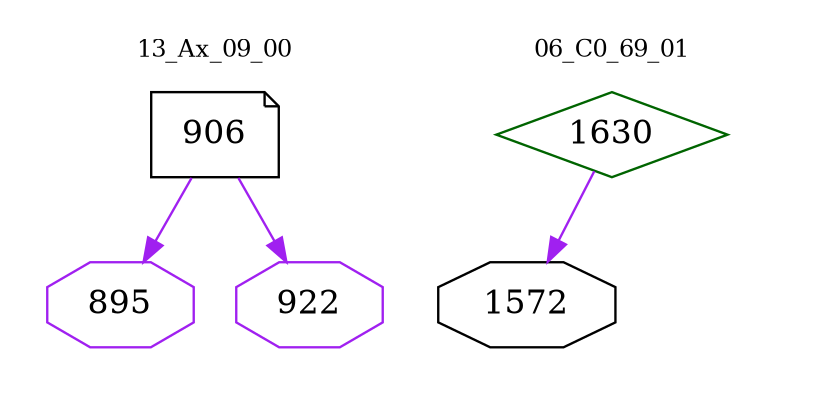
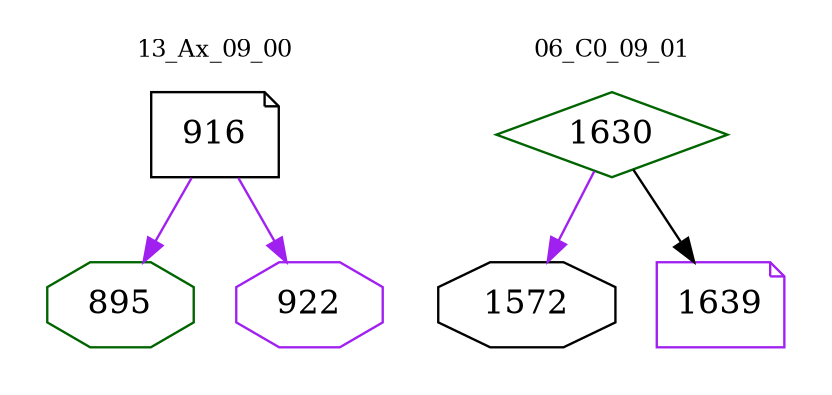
(612, 51) -> (612, 51)
(215, 135) -> (215, 135)
(120, 305) -> (120, 305)
none -> (721, 305)
